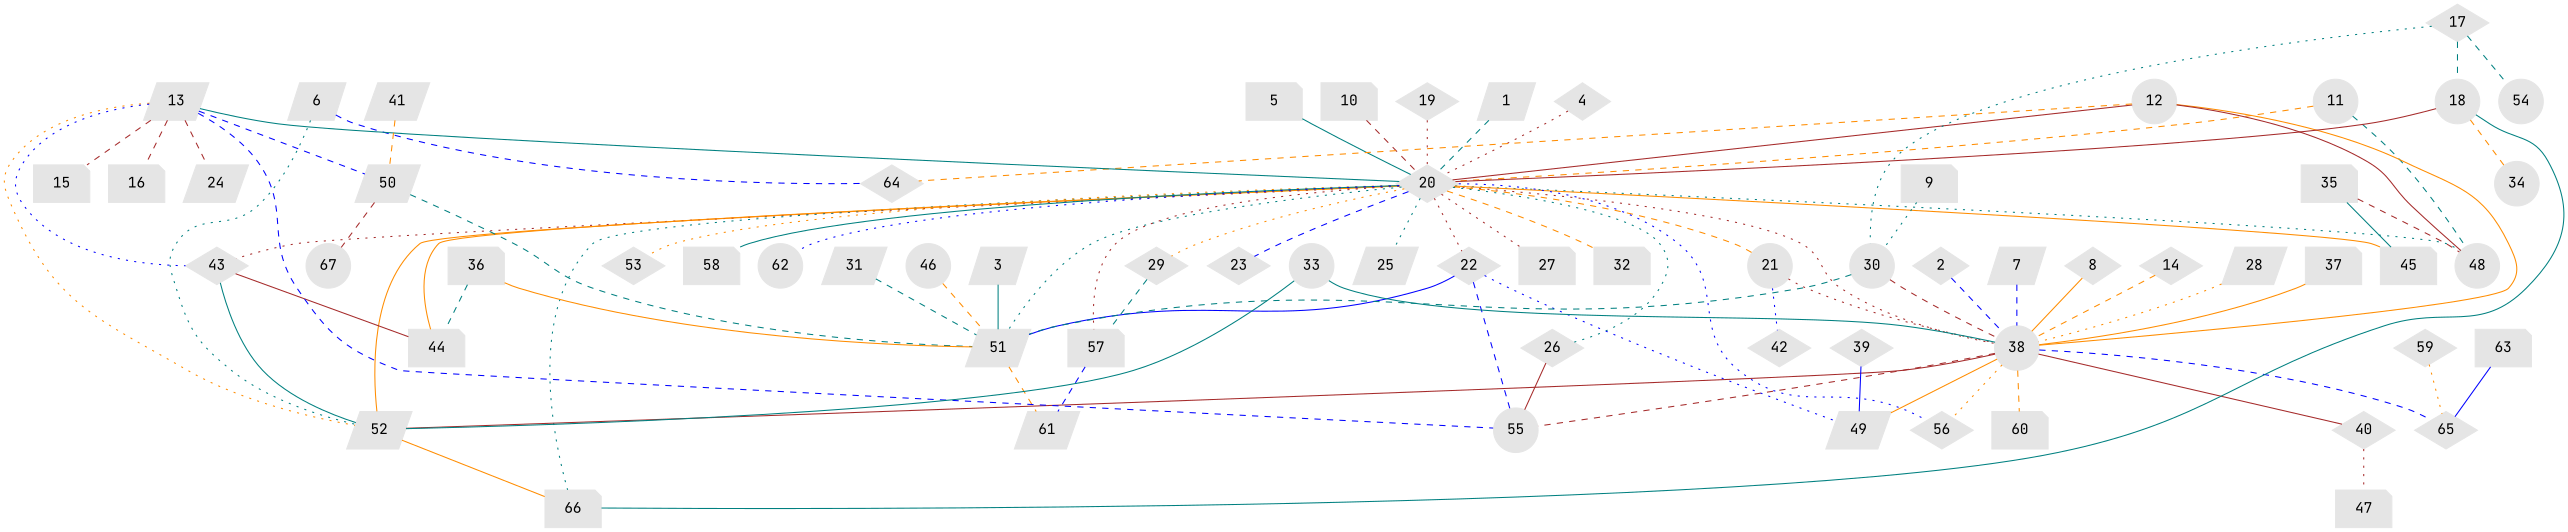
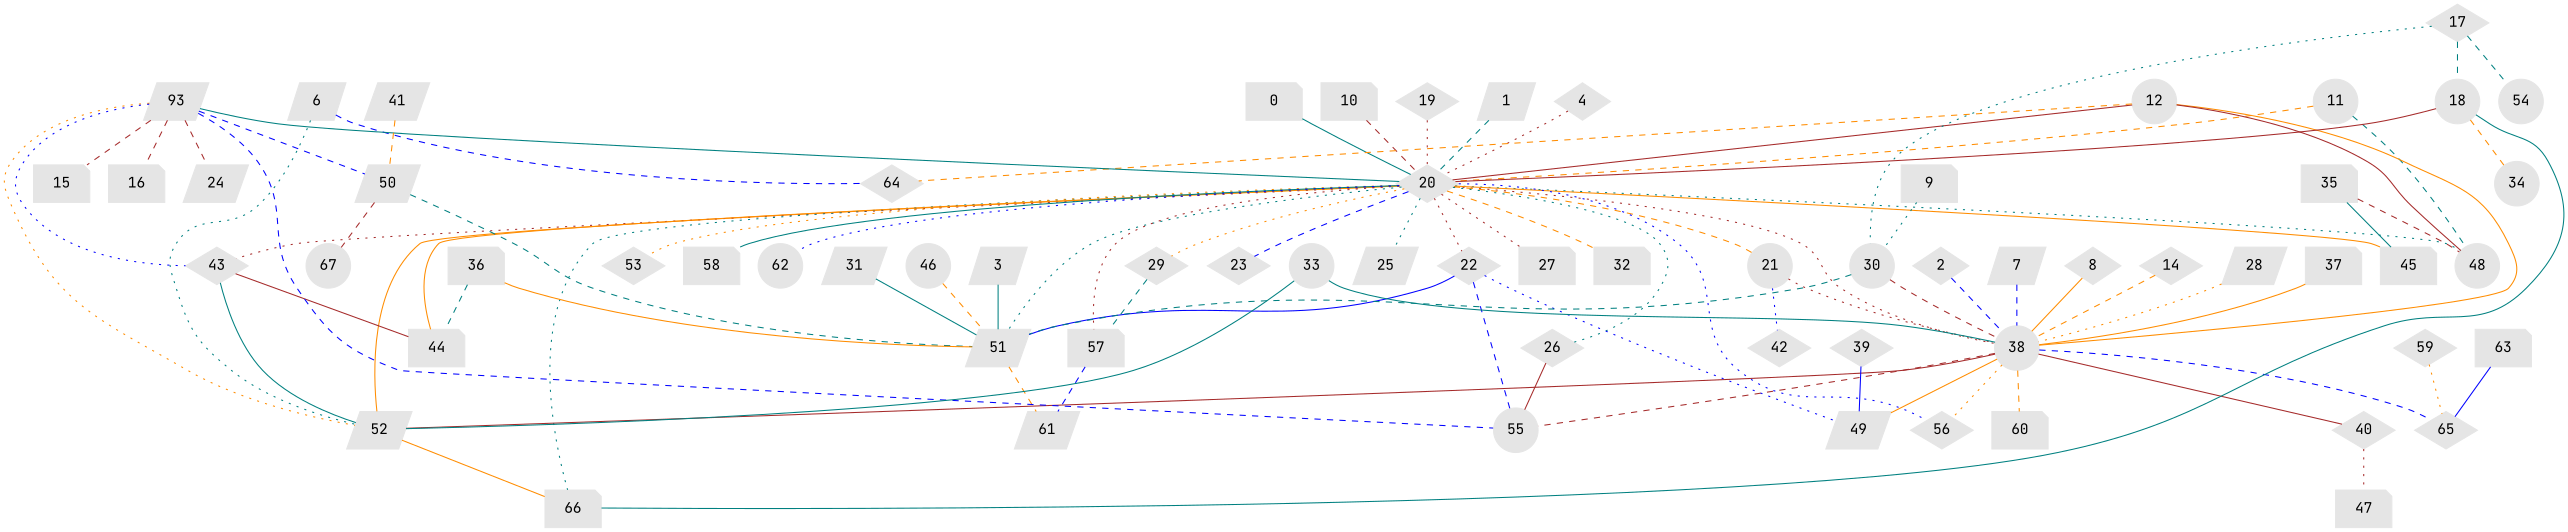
(176, 102) -> (176, 102)
(1274, 102) -> (1274, 102)
(926, 307) -> (926, 307)
